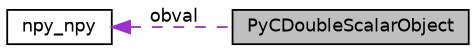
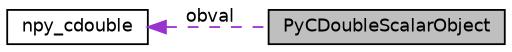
(59, 27) -> (78, 27)
